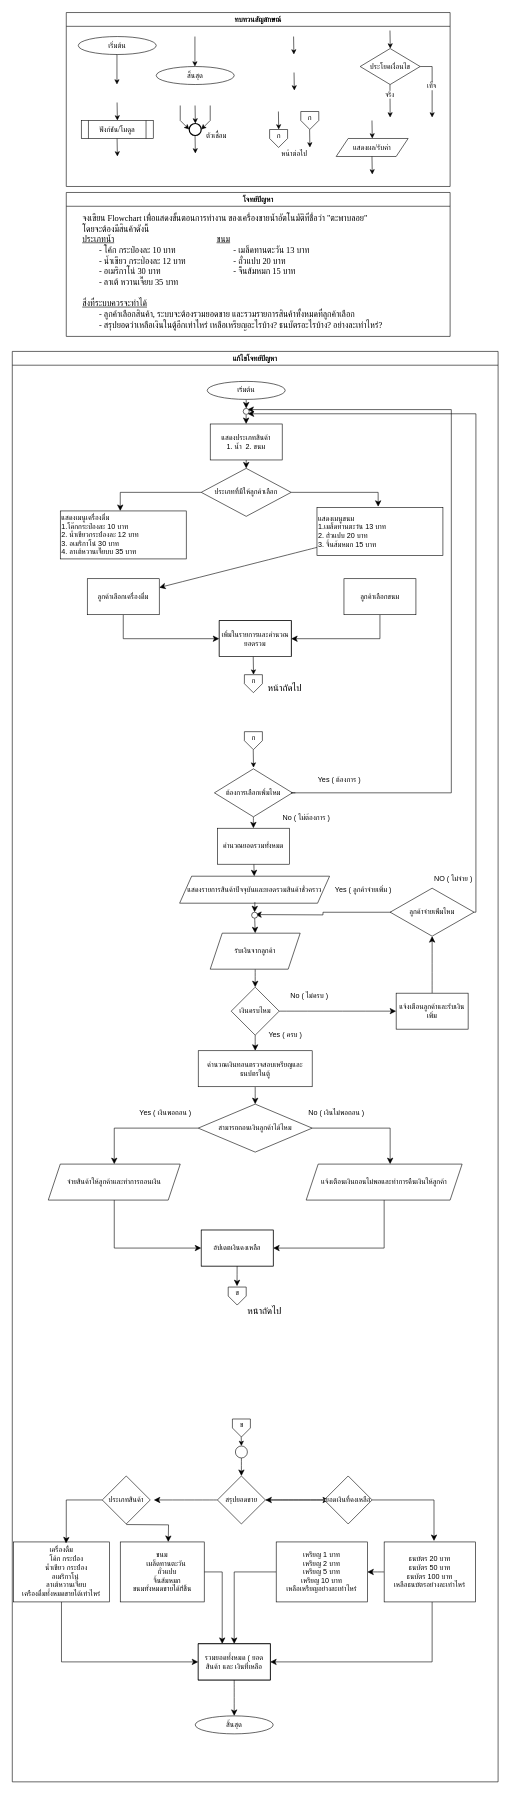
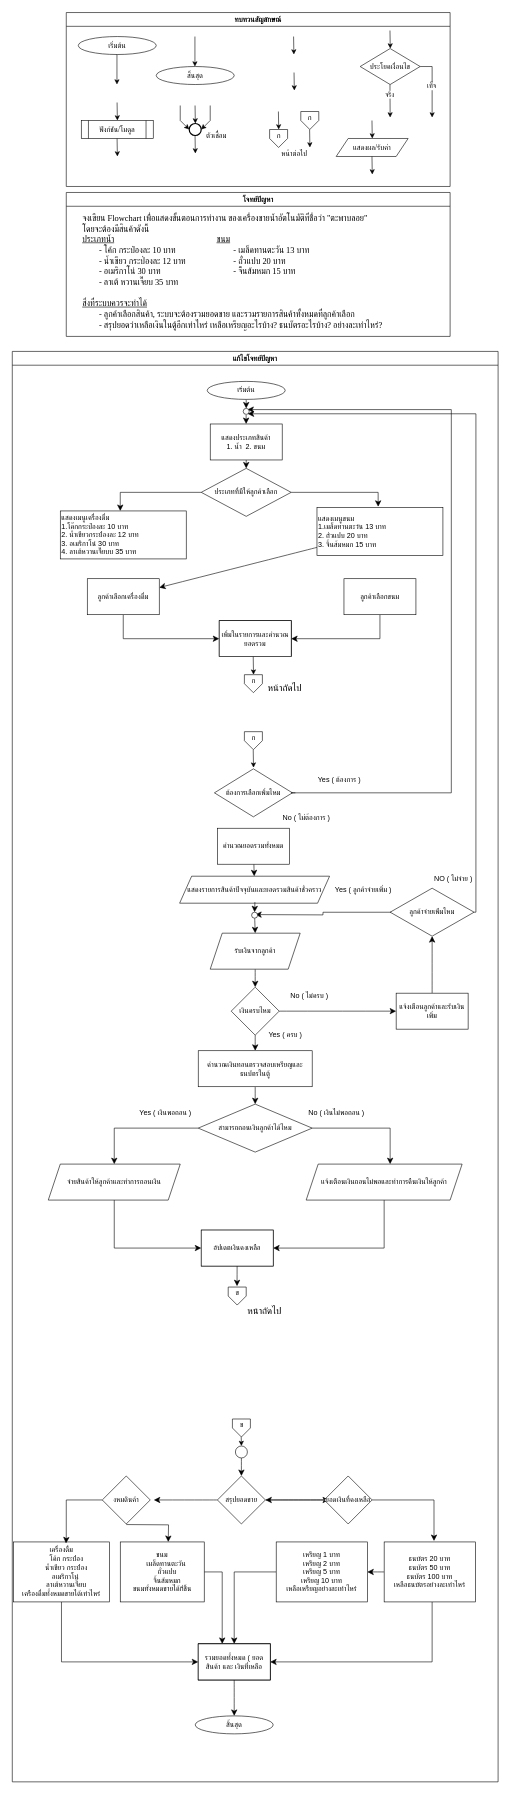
(254, 819) -> none
(126, 1500) -> (126, 1500)
